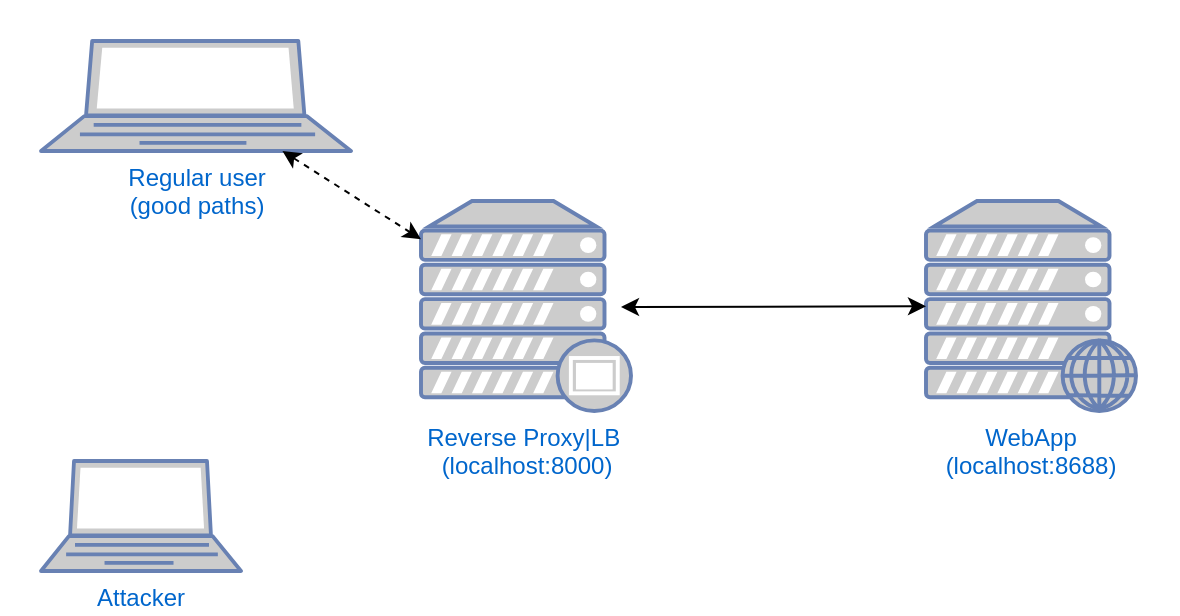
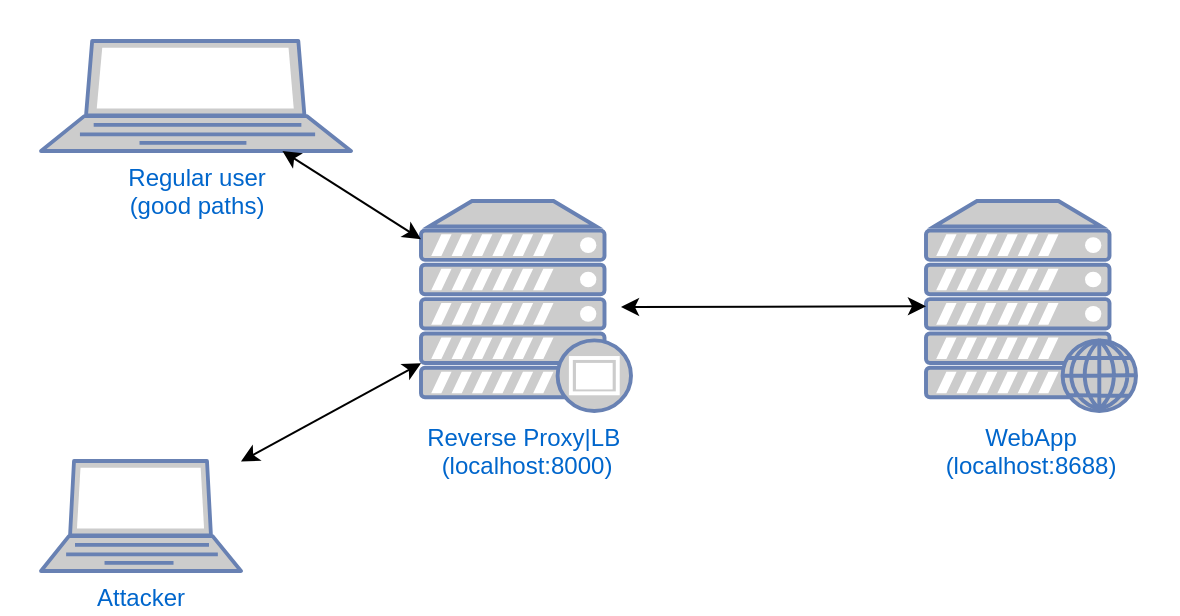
(352, 195) -> (352, 195)
none -> (331, 412)
